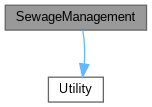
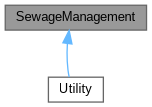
(85, 47) -> (67, 60)
